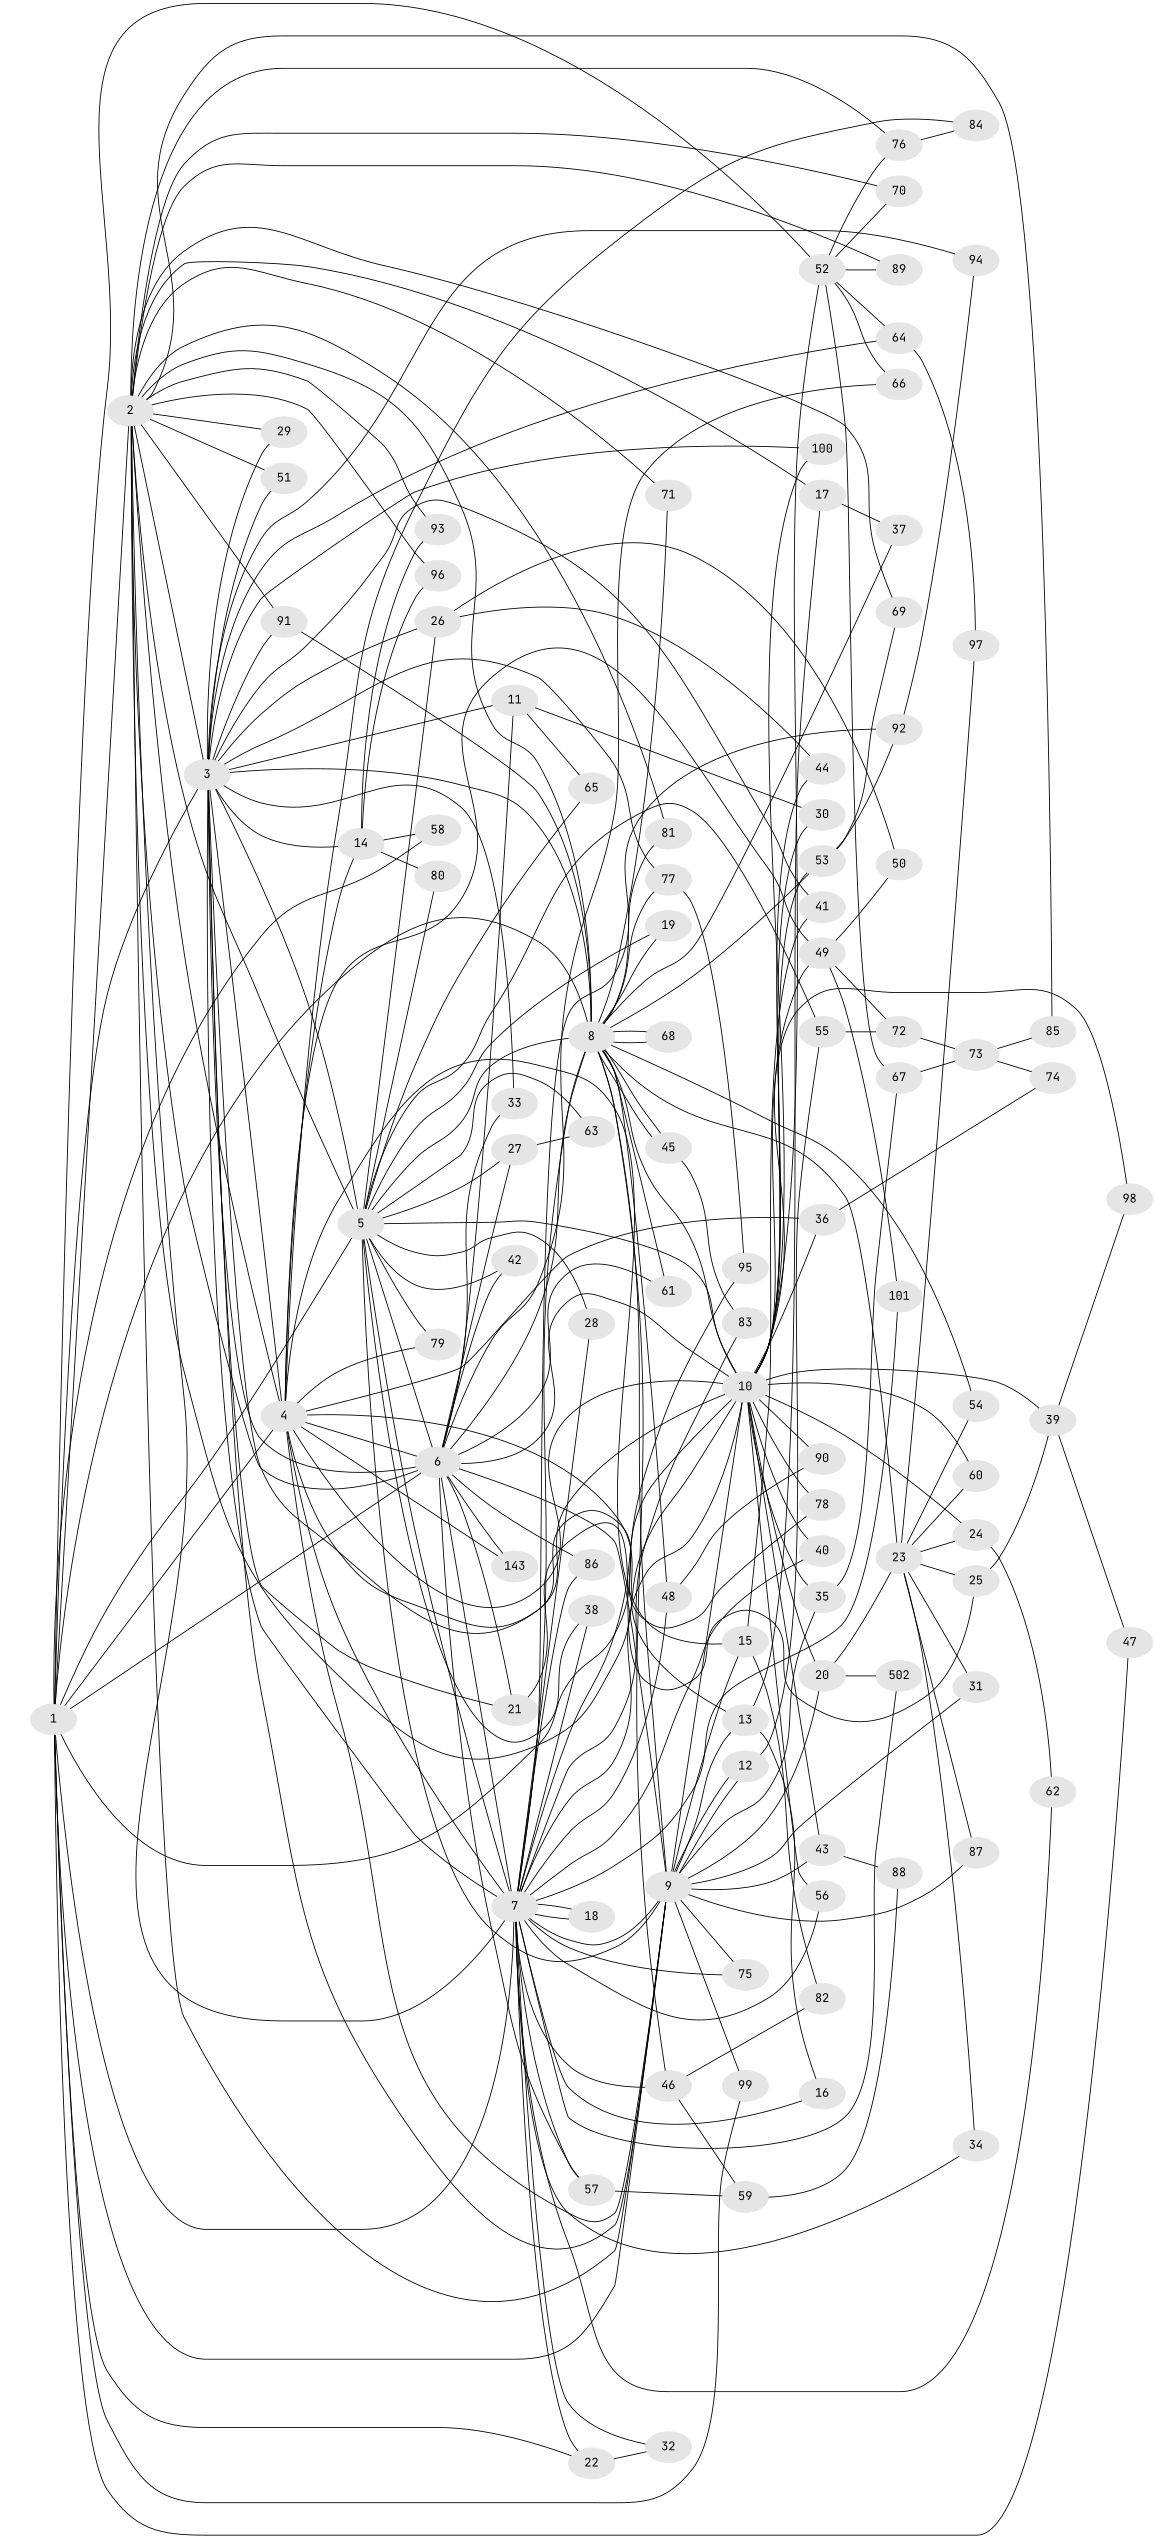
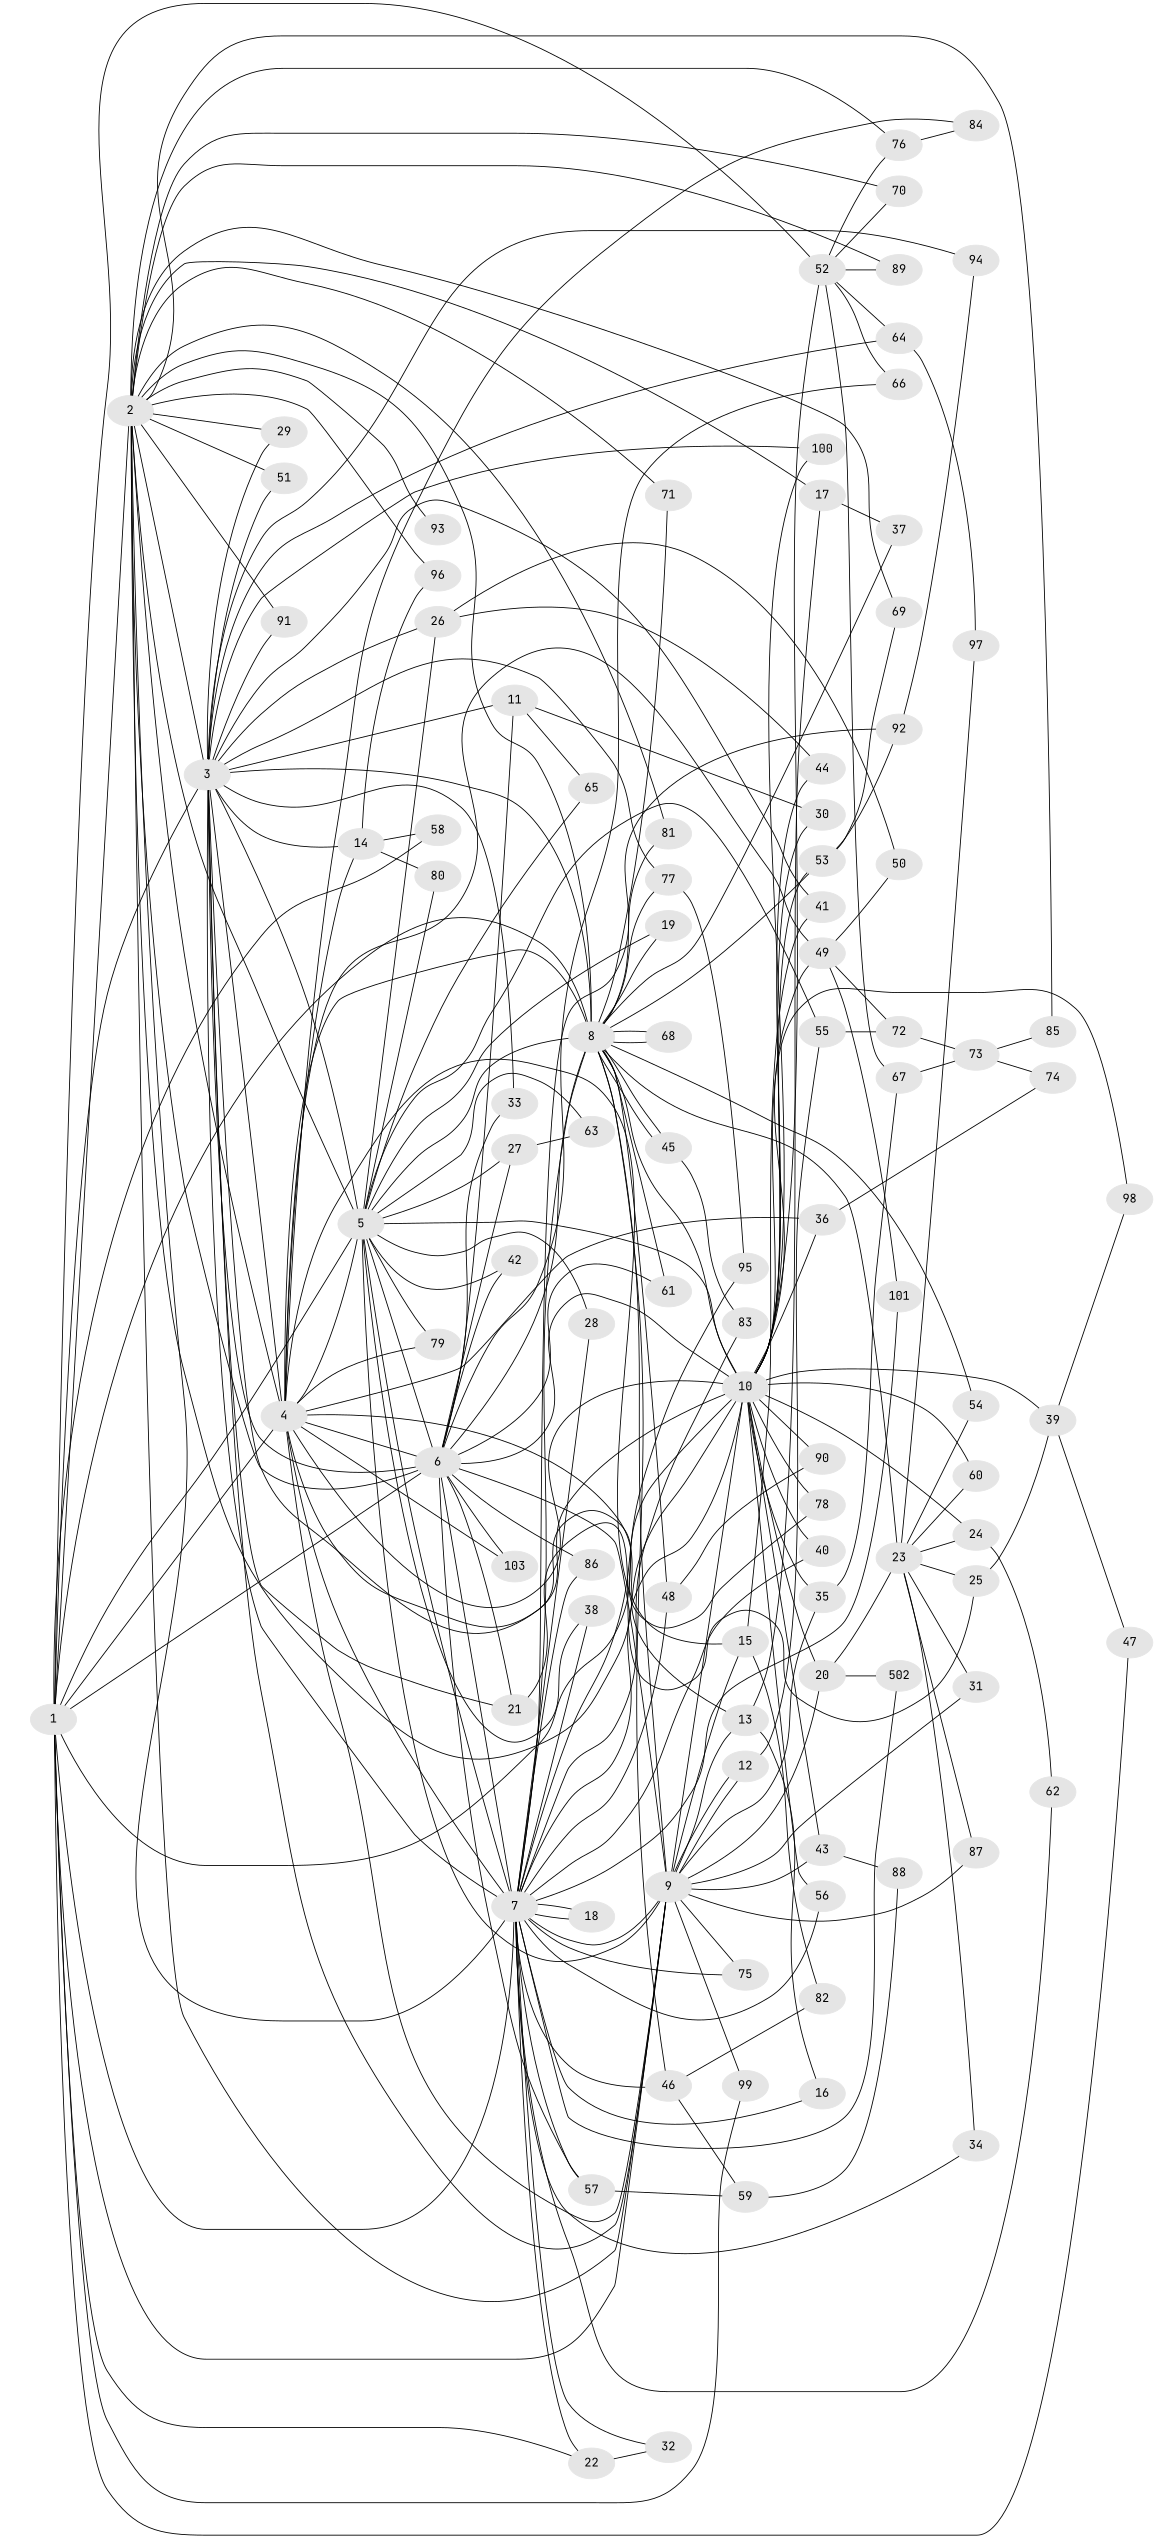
(372, 695) -> none
(520, 776) -> (327, 1021)
none -> (335, 1324)
(515, 1567) -> (515, 1567)
